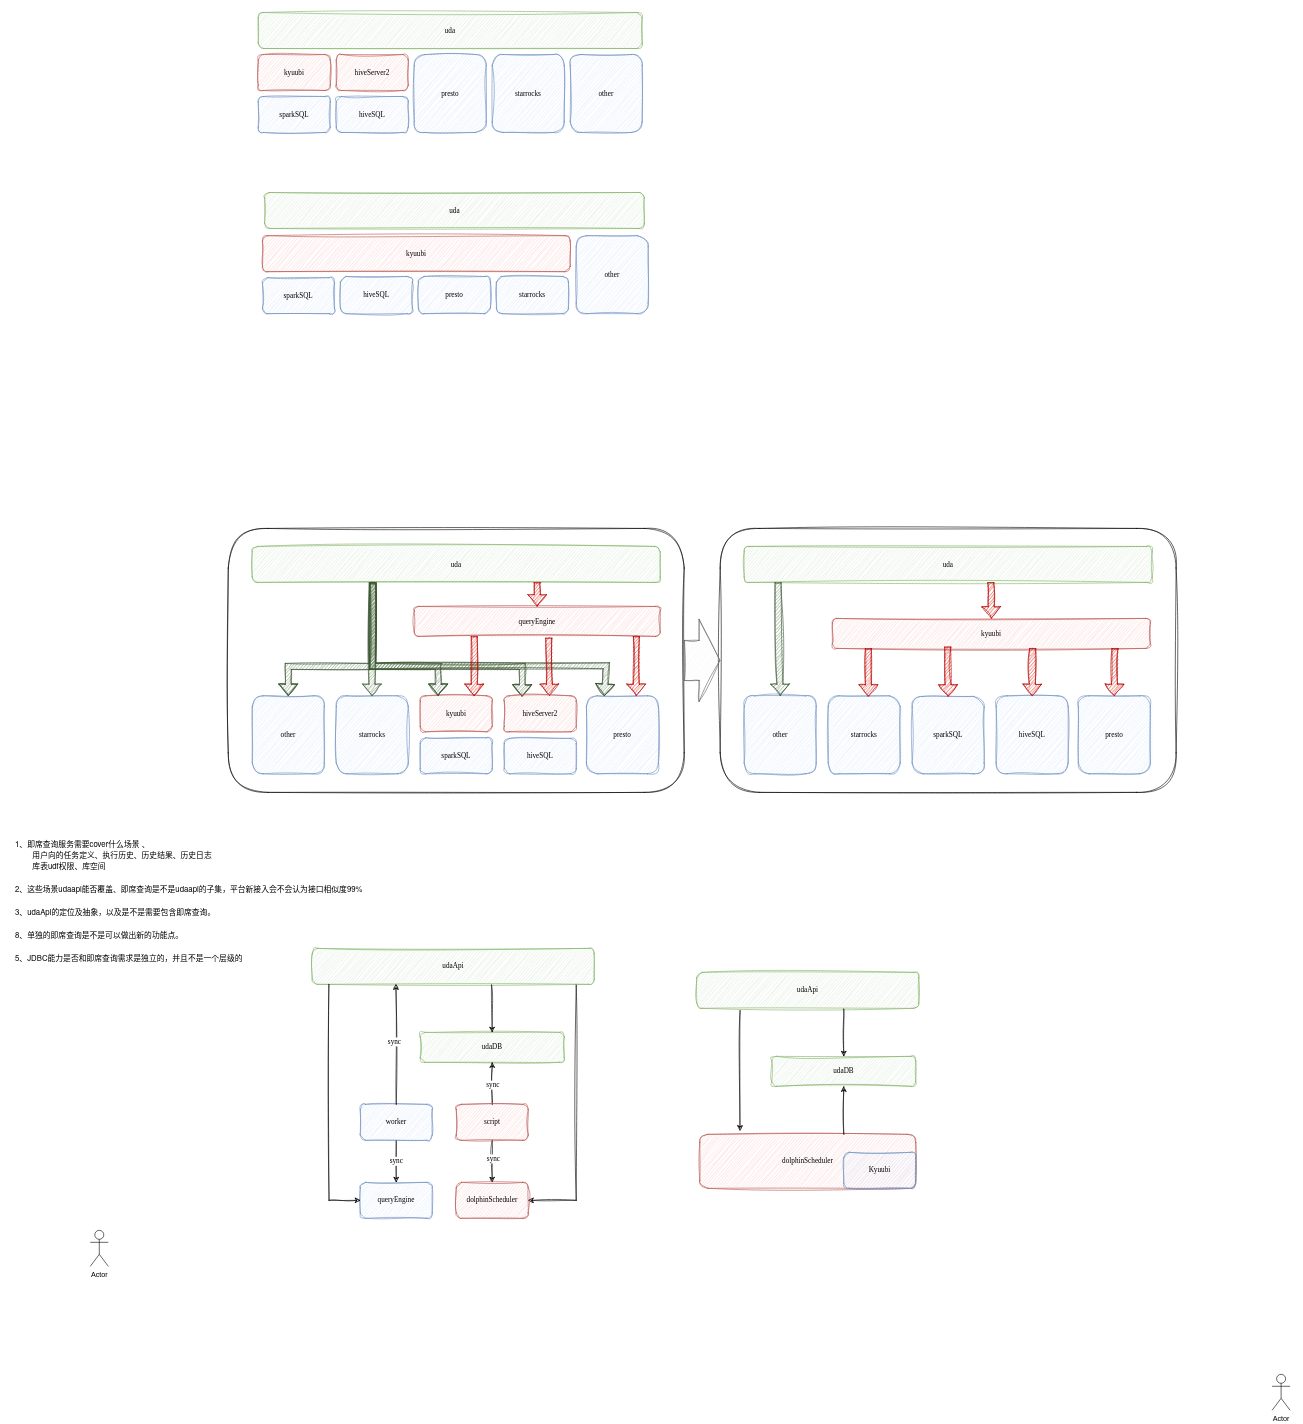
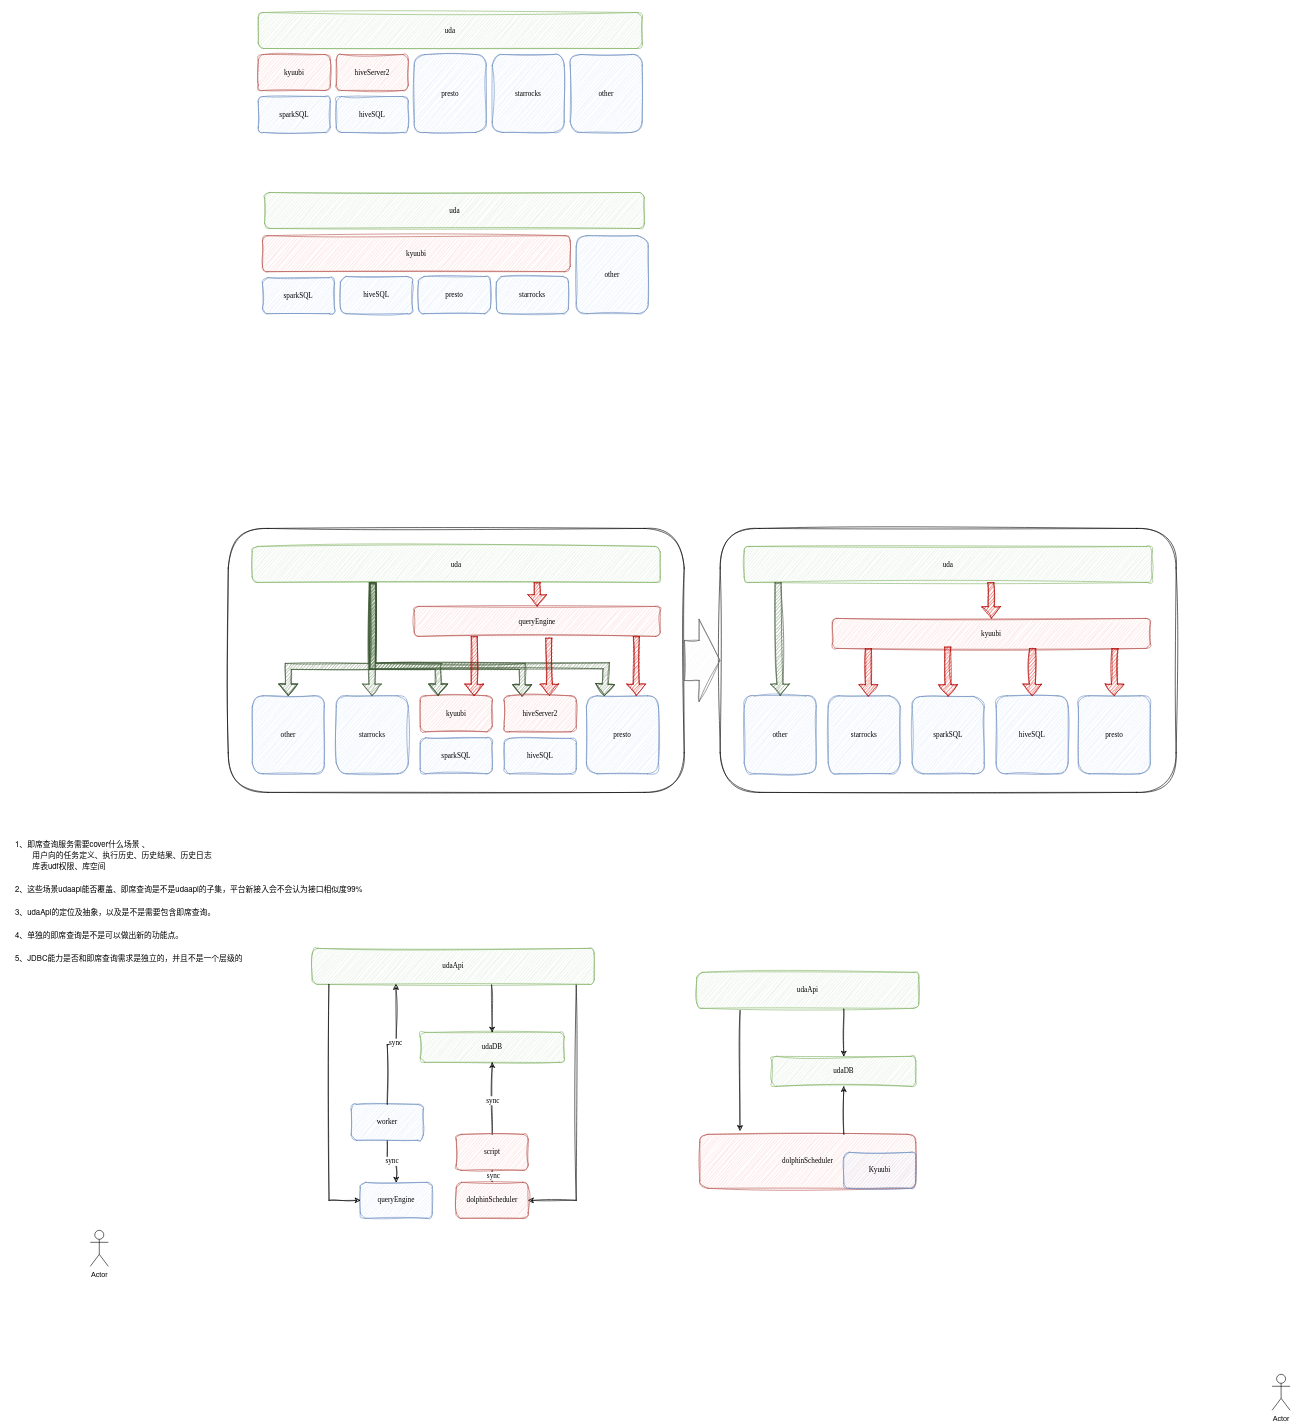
(175, 859) -> (175, 859)
(396, 1122) -> (387, 1122)
(492, 1122) -> (492, 1152)
